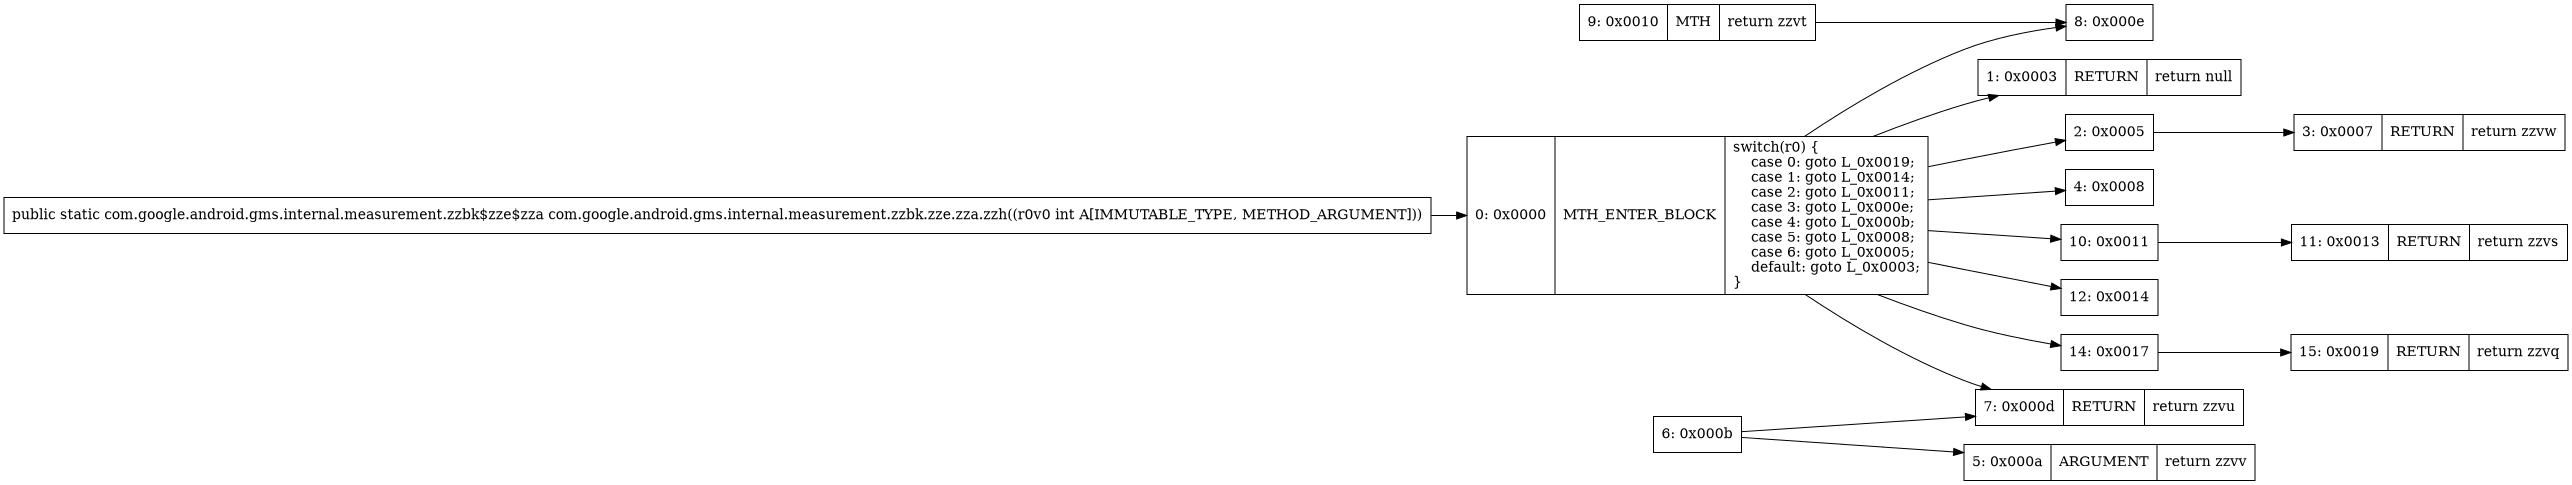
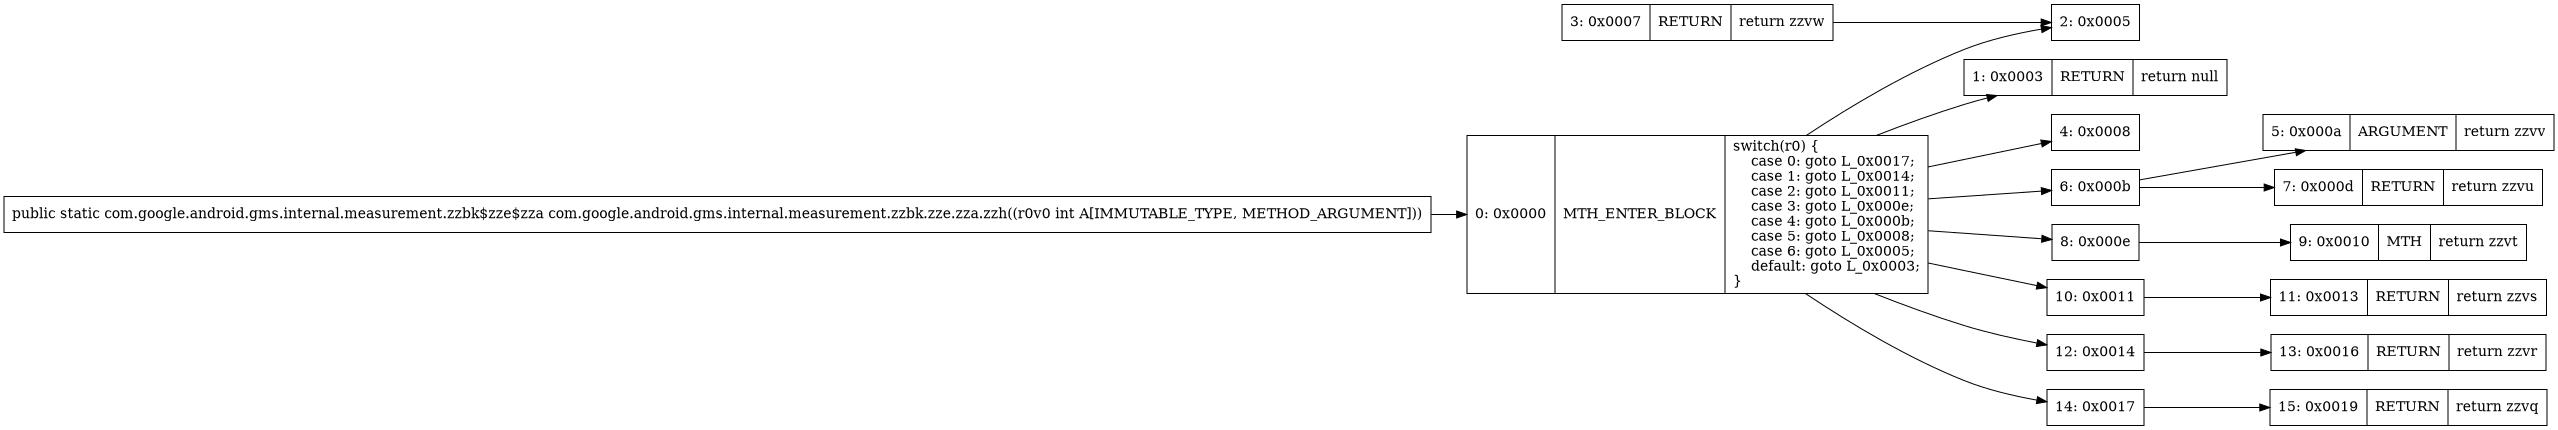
(1936, 22) -> (2210, 242)
(2219, 132) -> (1937, 22)
(1824, 162) -> (1824, 162)
(1890, 346) -> (1985, 195)
none -> (2408, 352)
